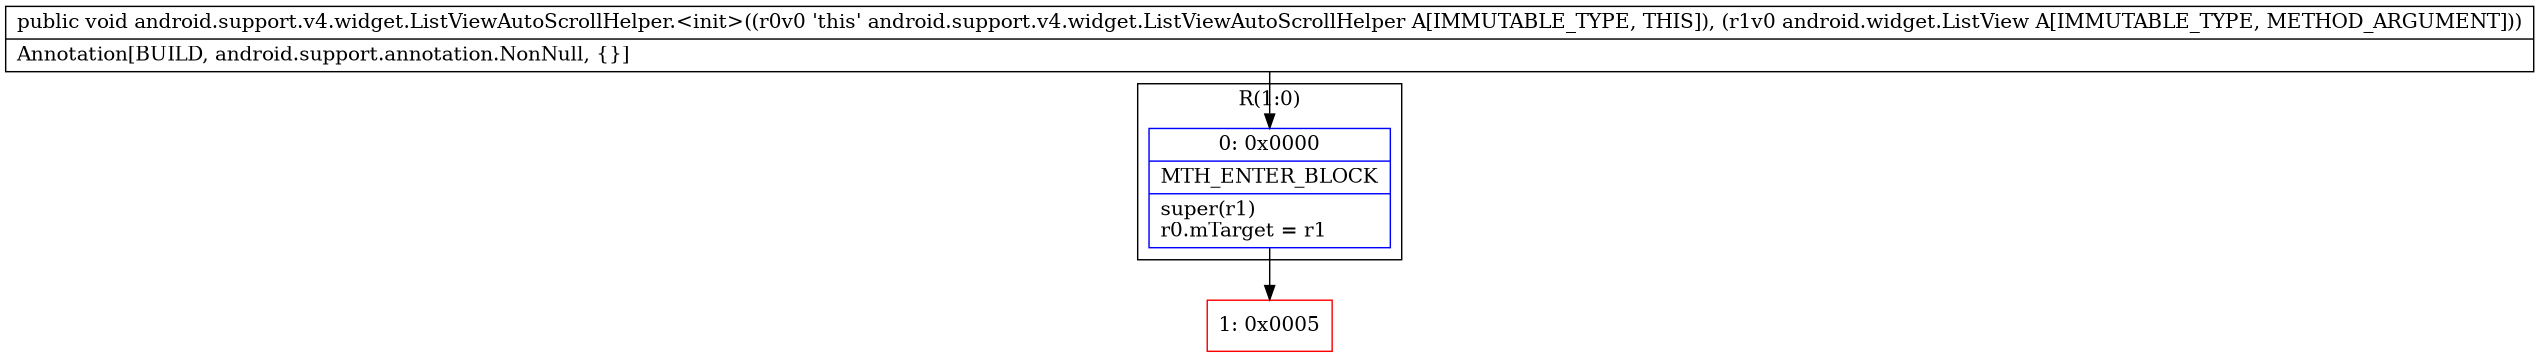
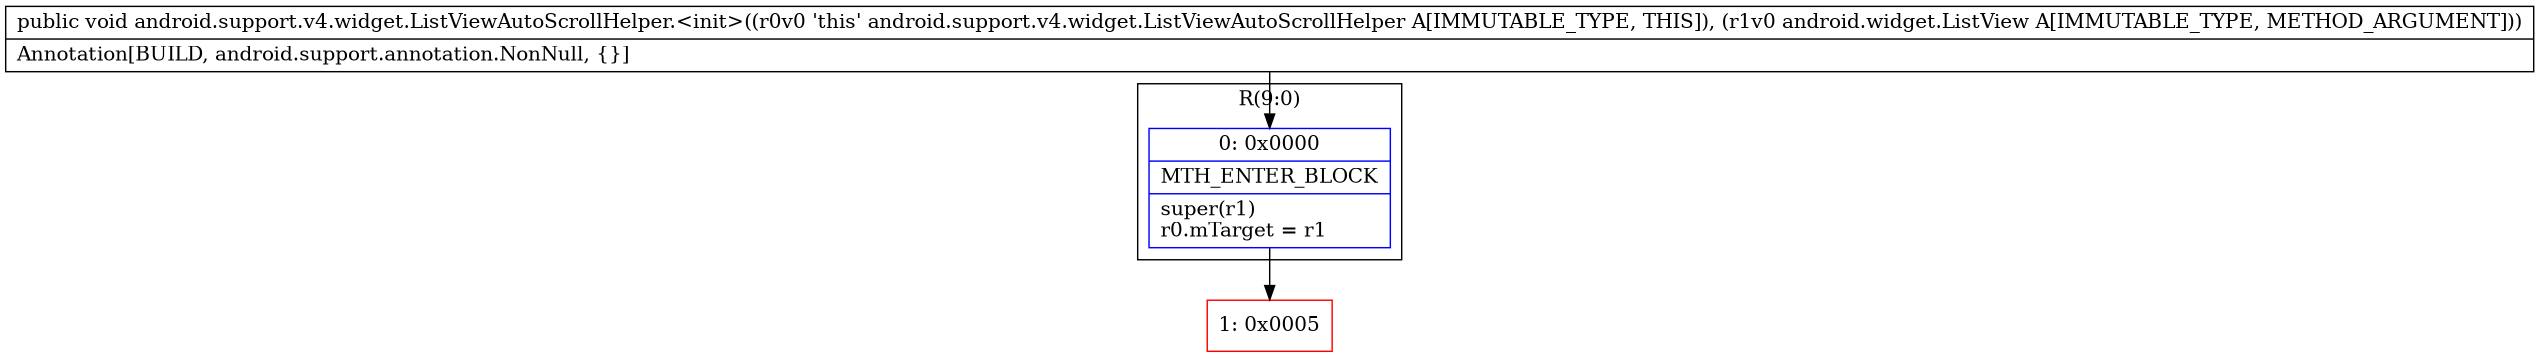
(1270, 100) -> (1270, 100)
